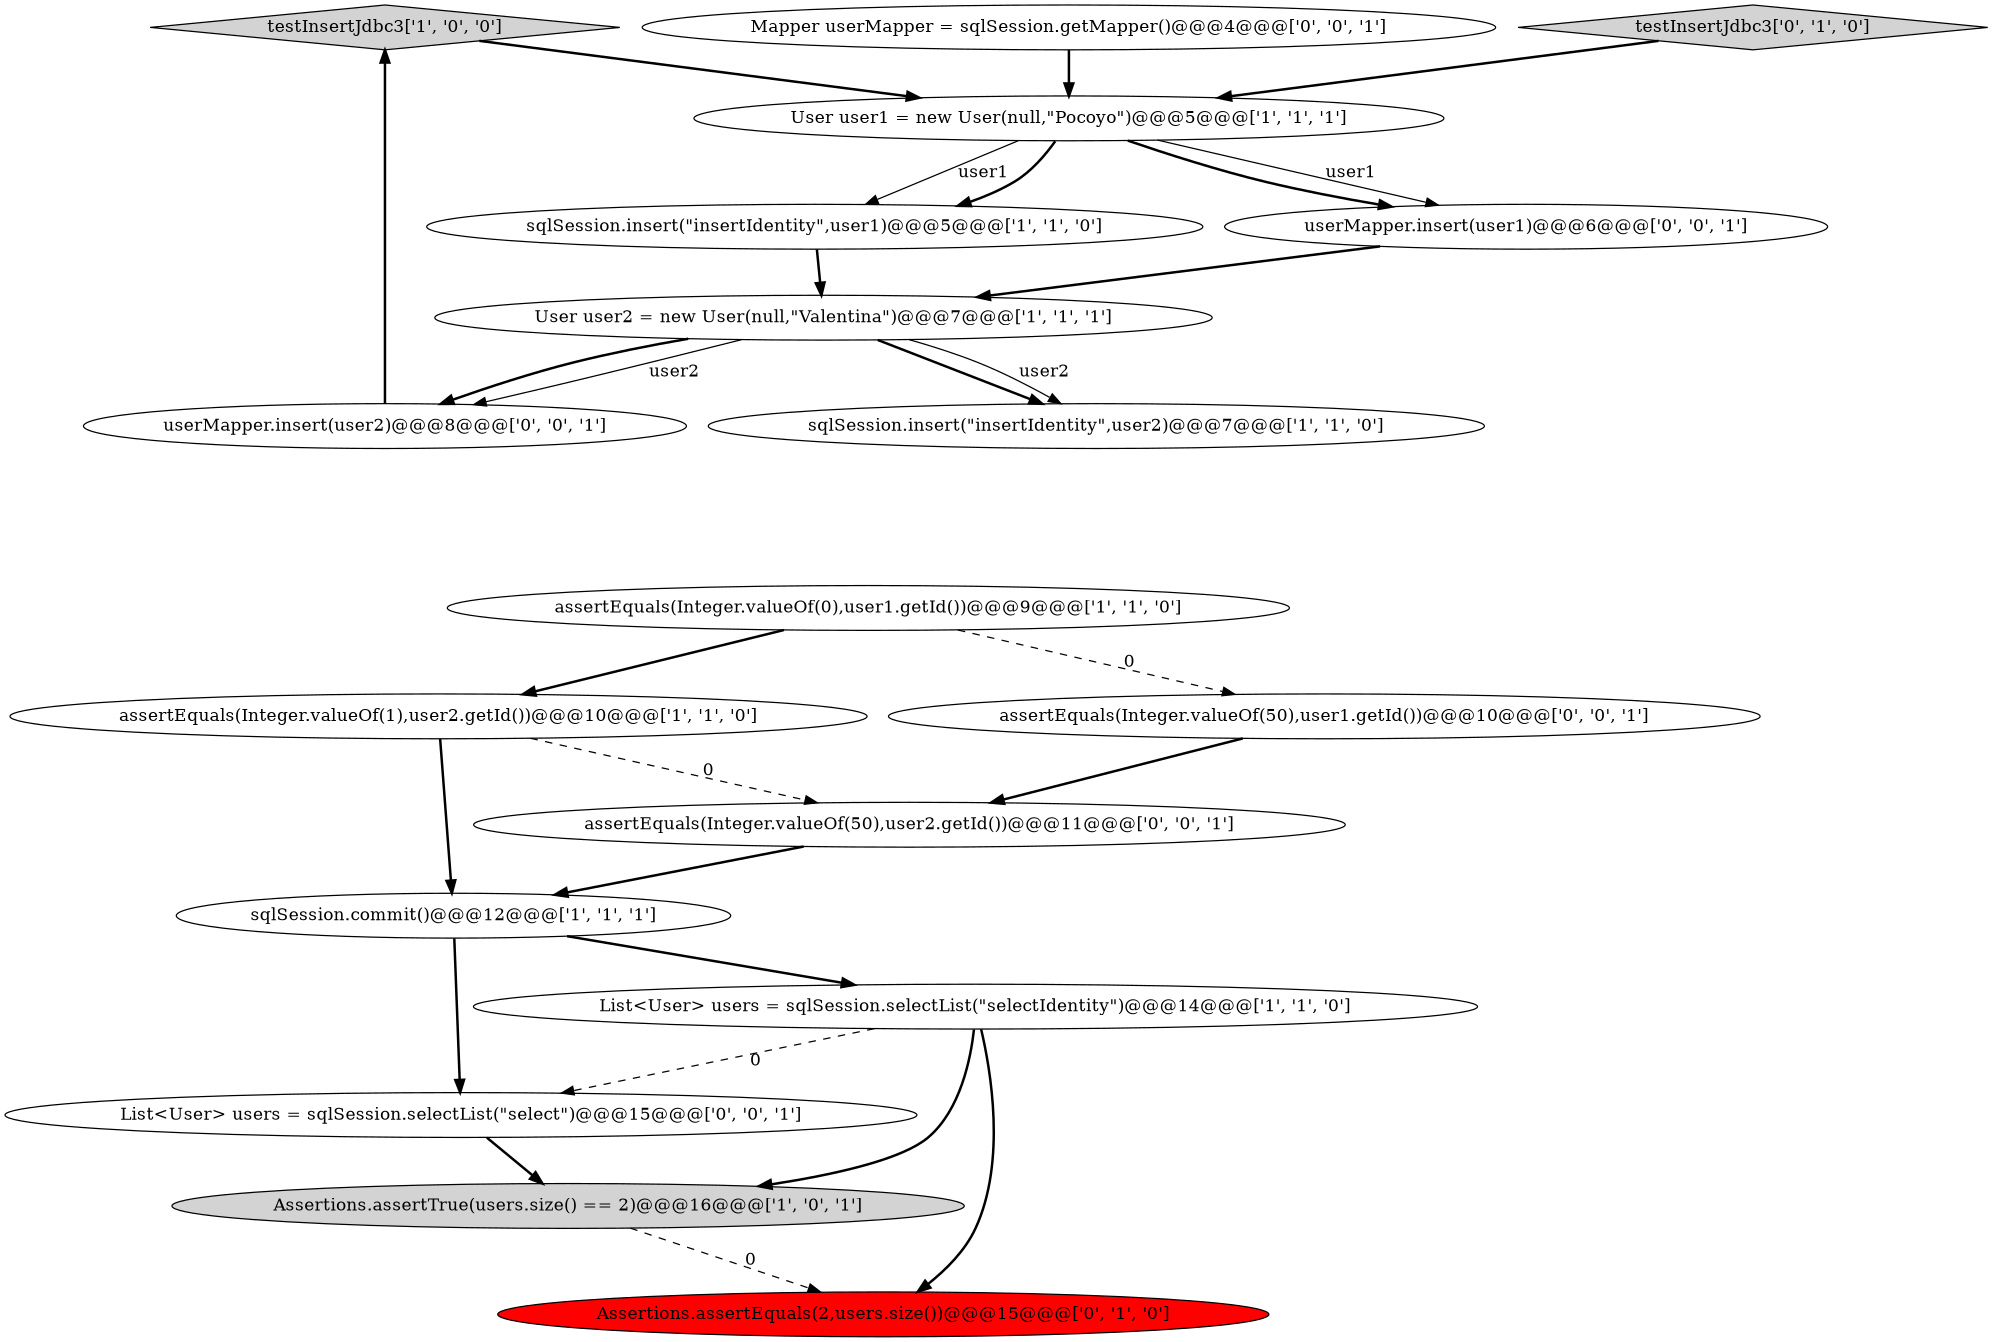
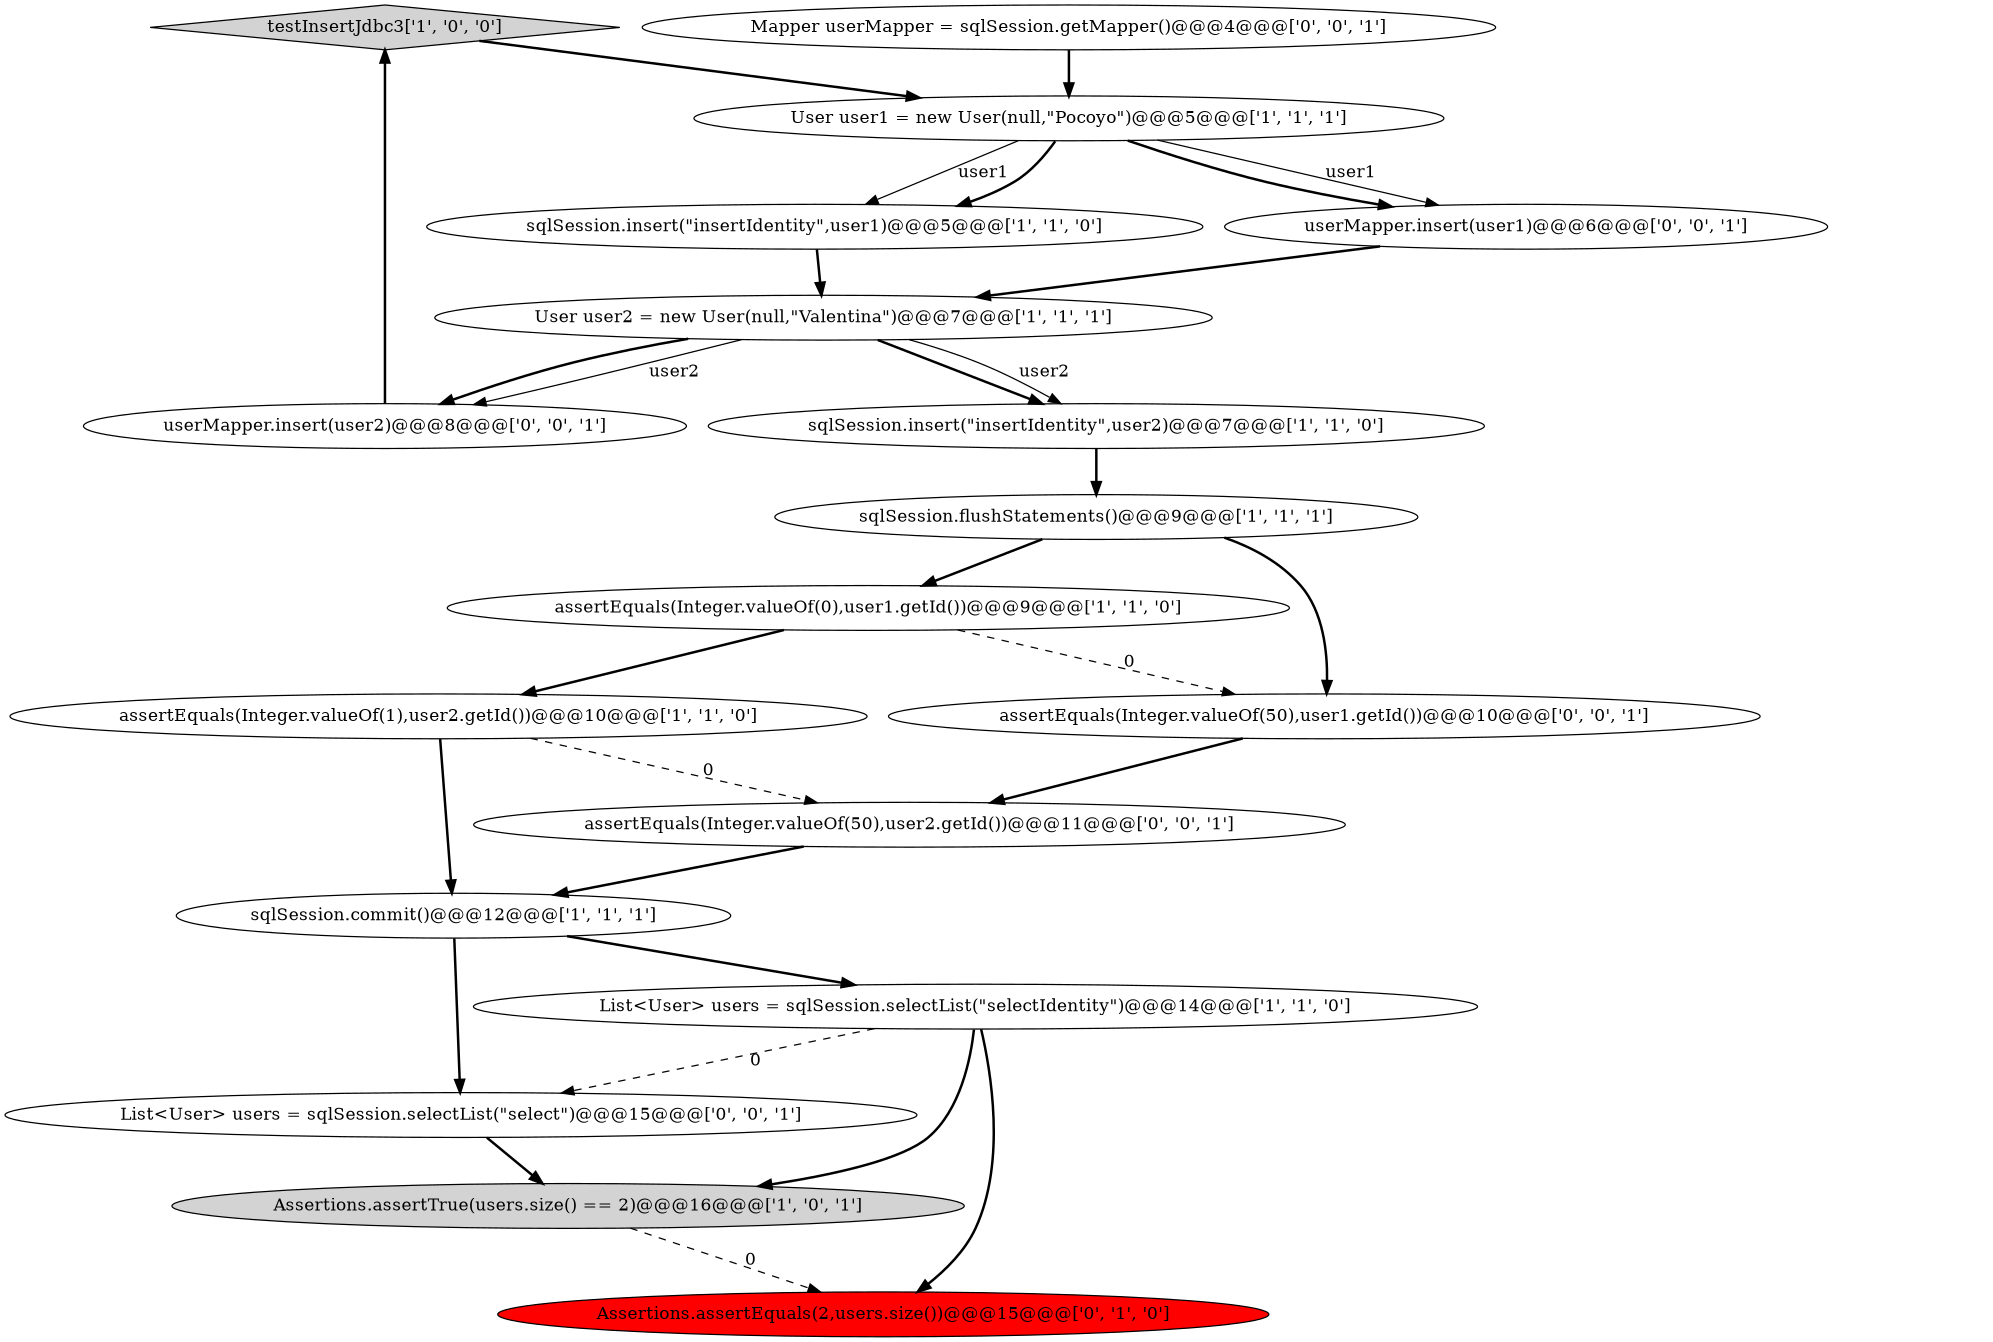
(1753, 27) -> none
none -> (1096, 517)
